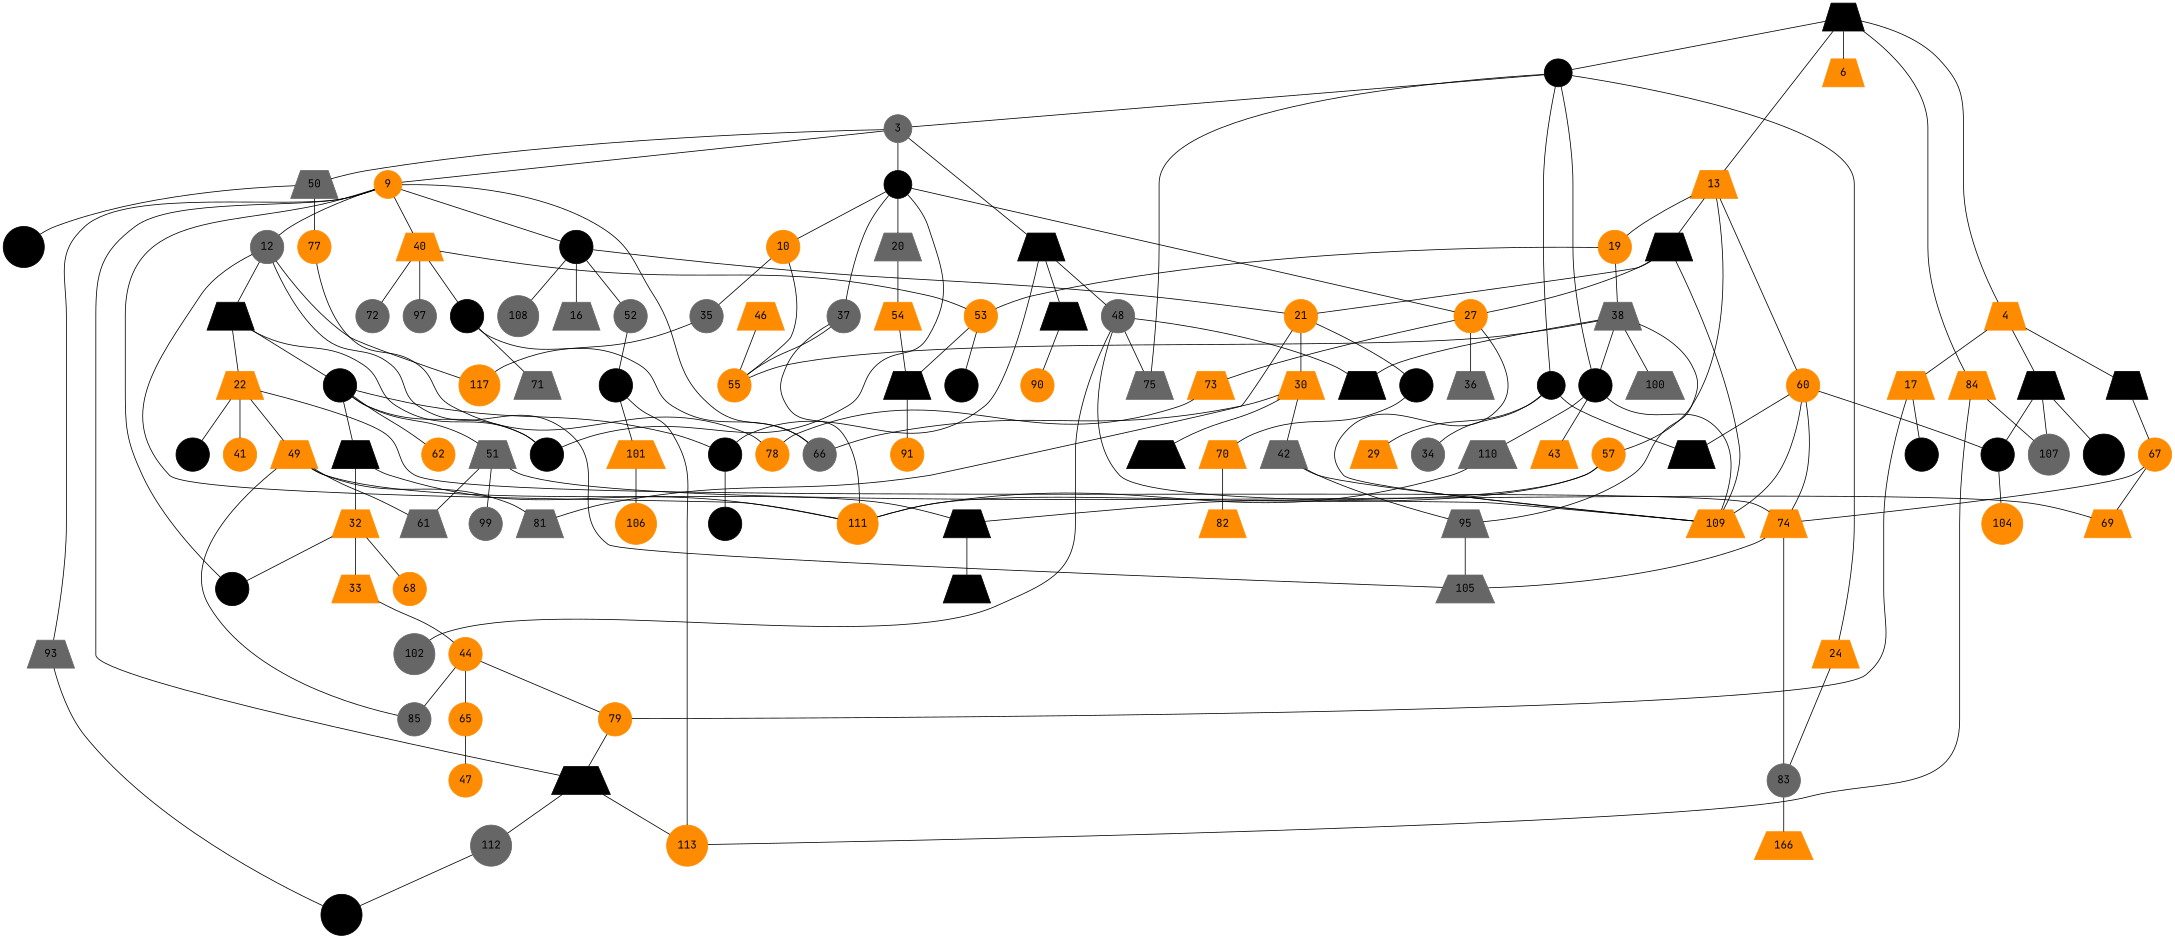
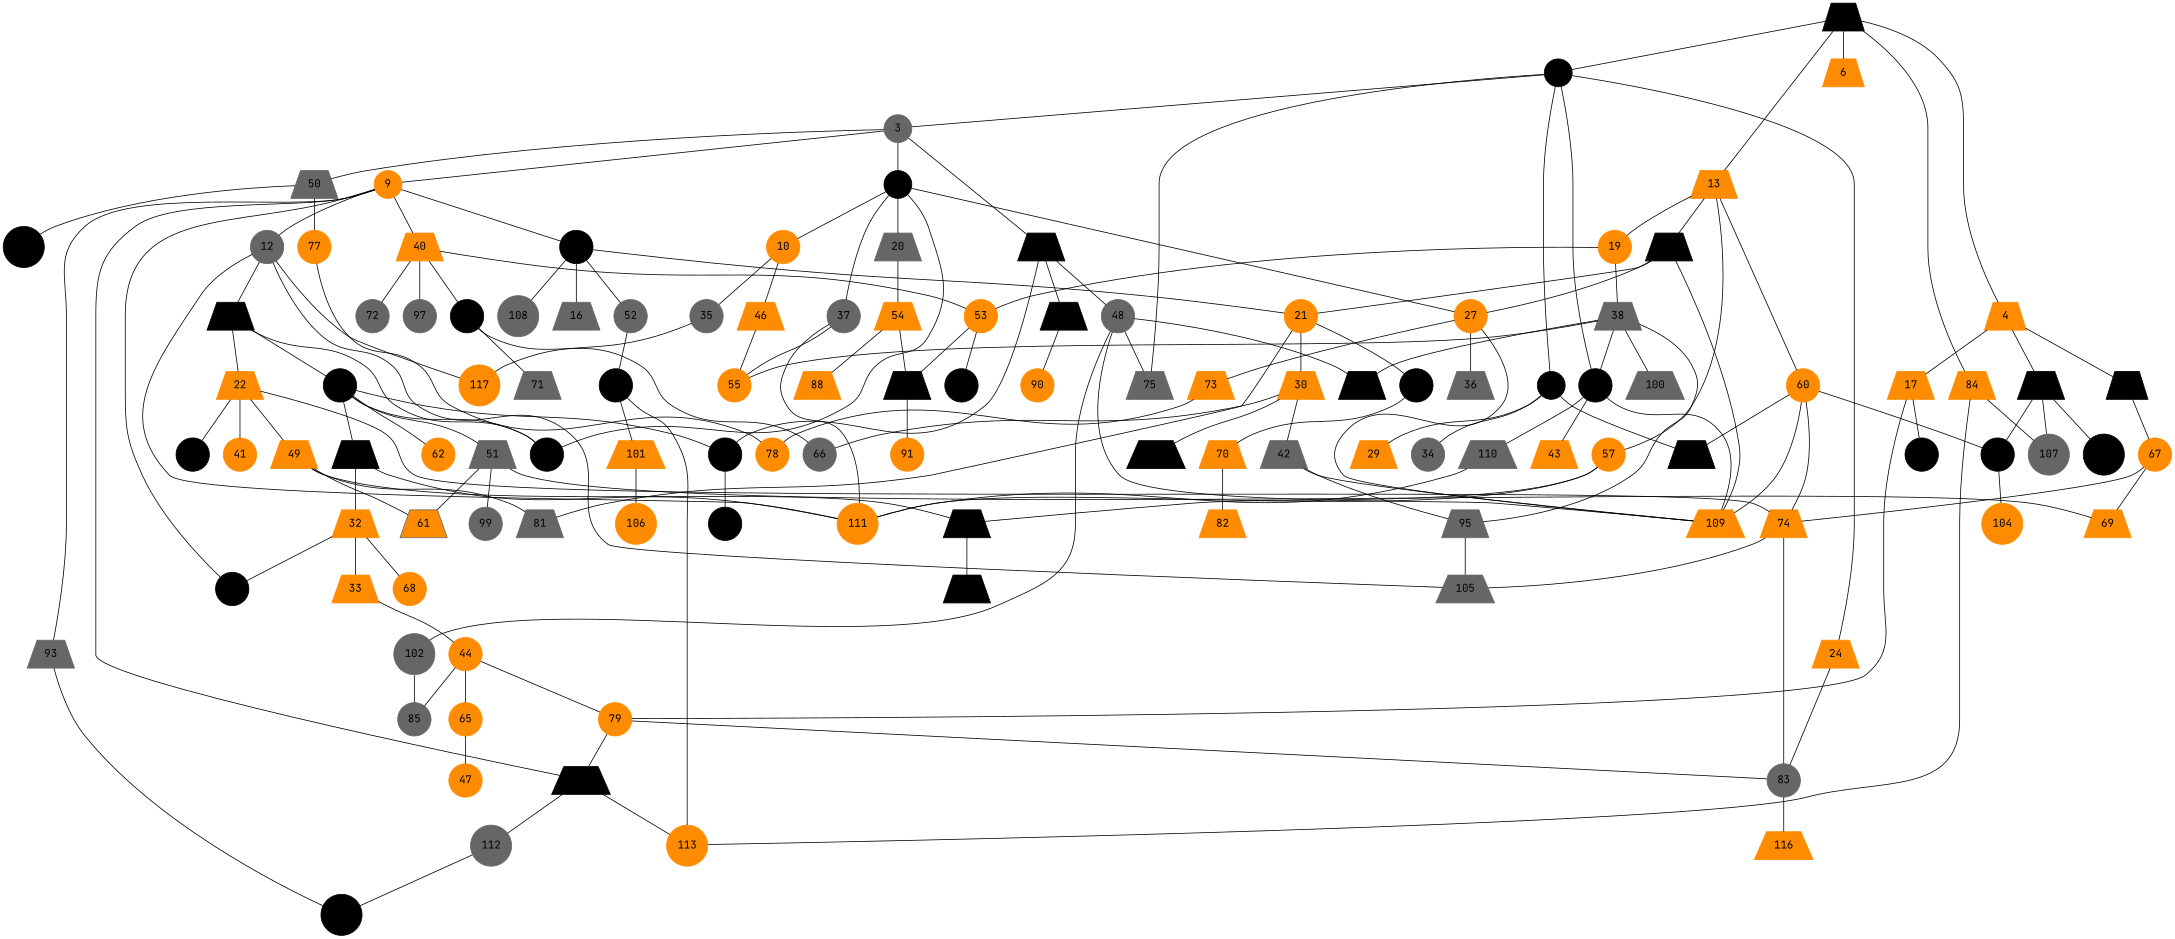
(638, 269) -> none
(794, 328) -> (772, 283)
none -> (817, 385)
(424, 524) -> (424, 524)
(227, 629) -> (414, 689)
none -> (1199, 750)
(1784, 846) -> (1784, 846)
